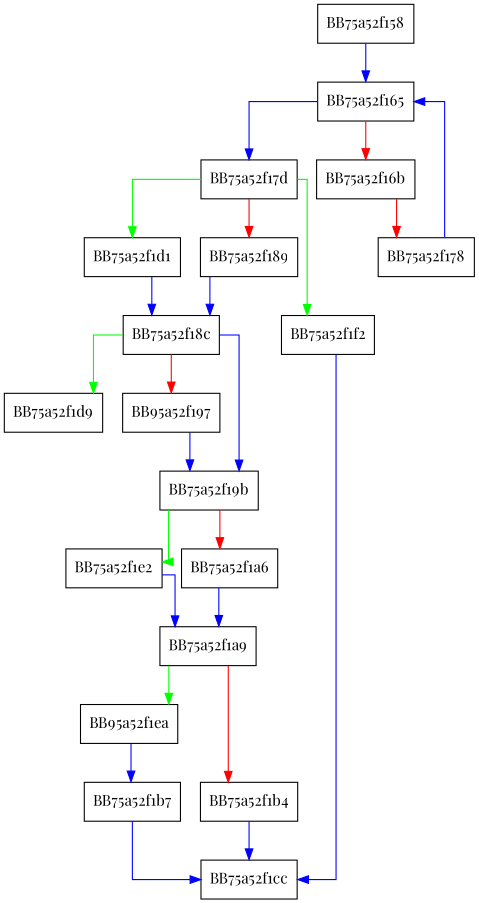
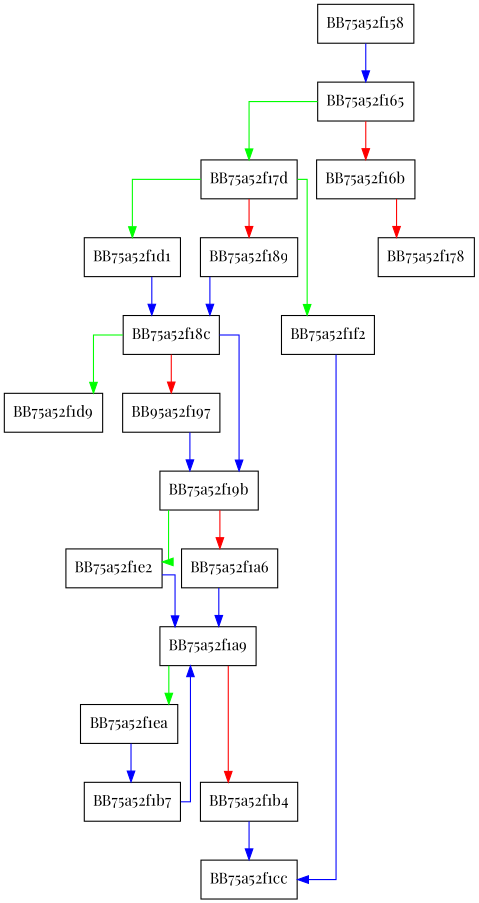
(260, 102) -> (260, 102)
(445, 160) -> none
(129, 724) -> (129, 724)
(132, 879) -> (190, 744)
